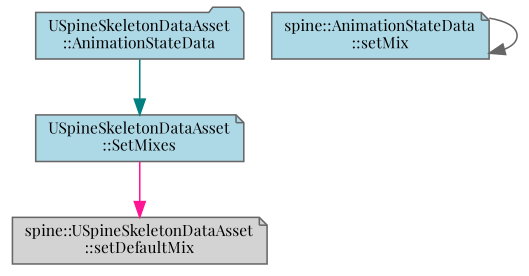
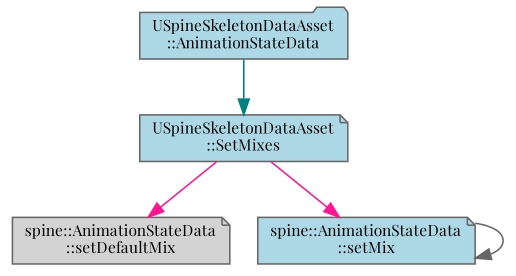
none -> (299, 185)
(140, 241) -> (121, 241)
